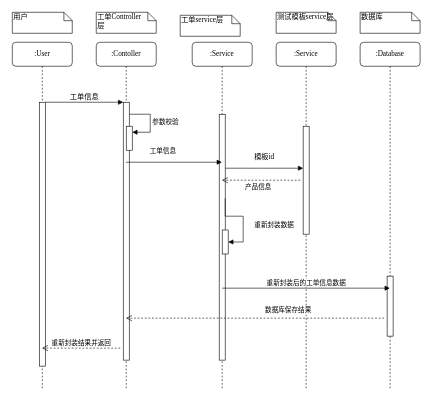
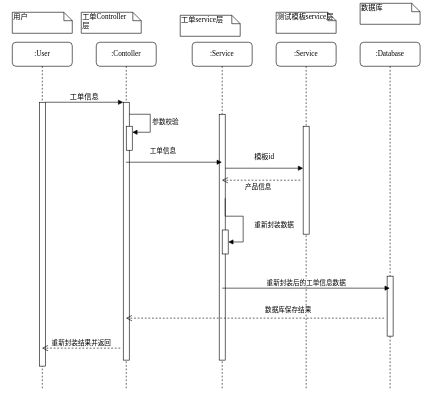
(126, 23) -> (111, 23)
(390, 23) -> (390, 14)
